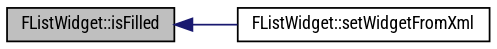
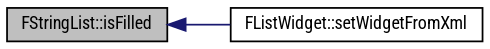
(91, 25) -> (87, 25)
